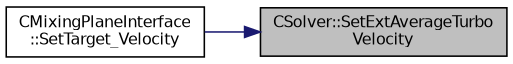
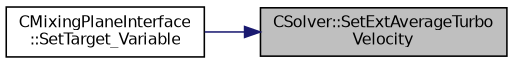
(105, 32) -> (105, 32)
